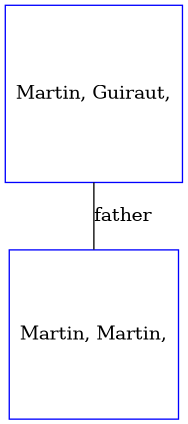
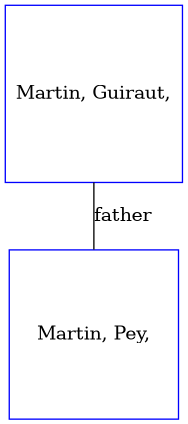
(94, 335) -> (94, 335)
